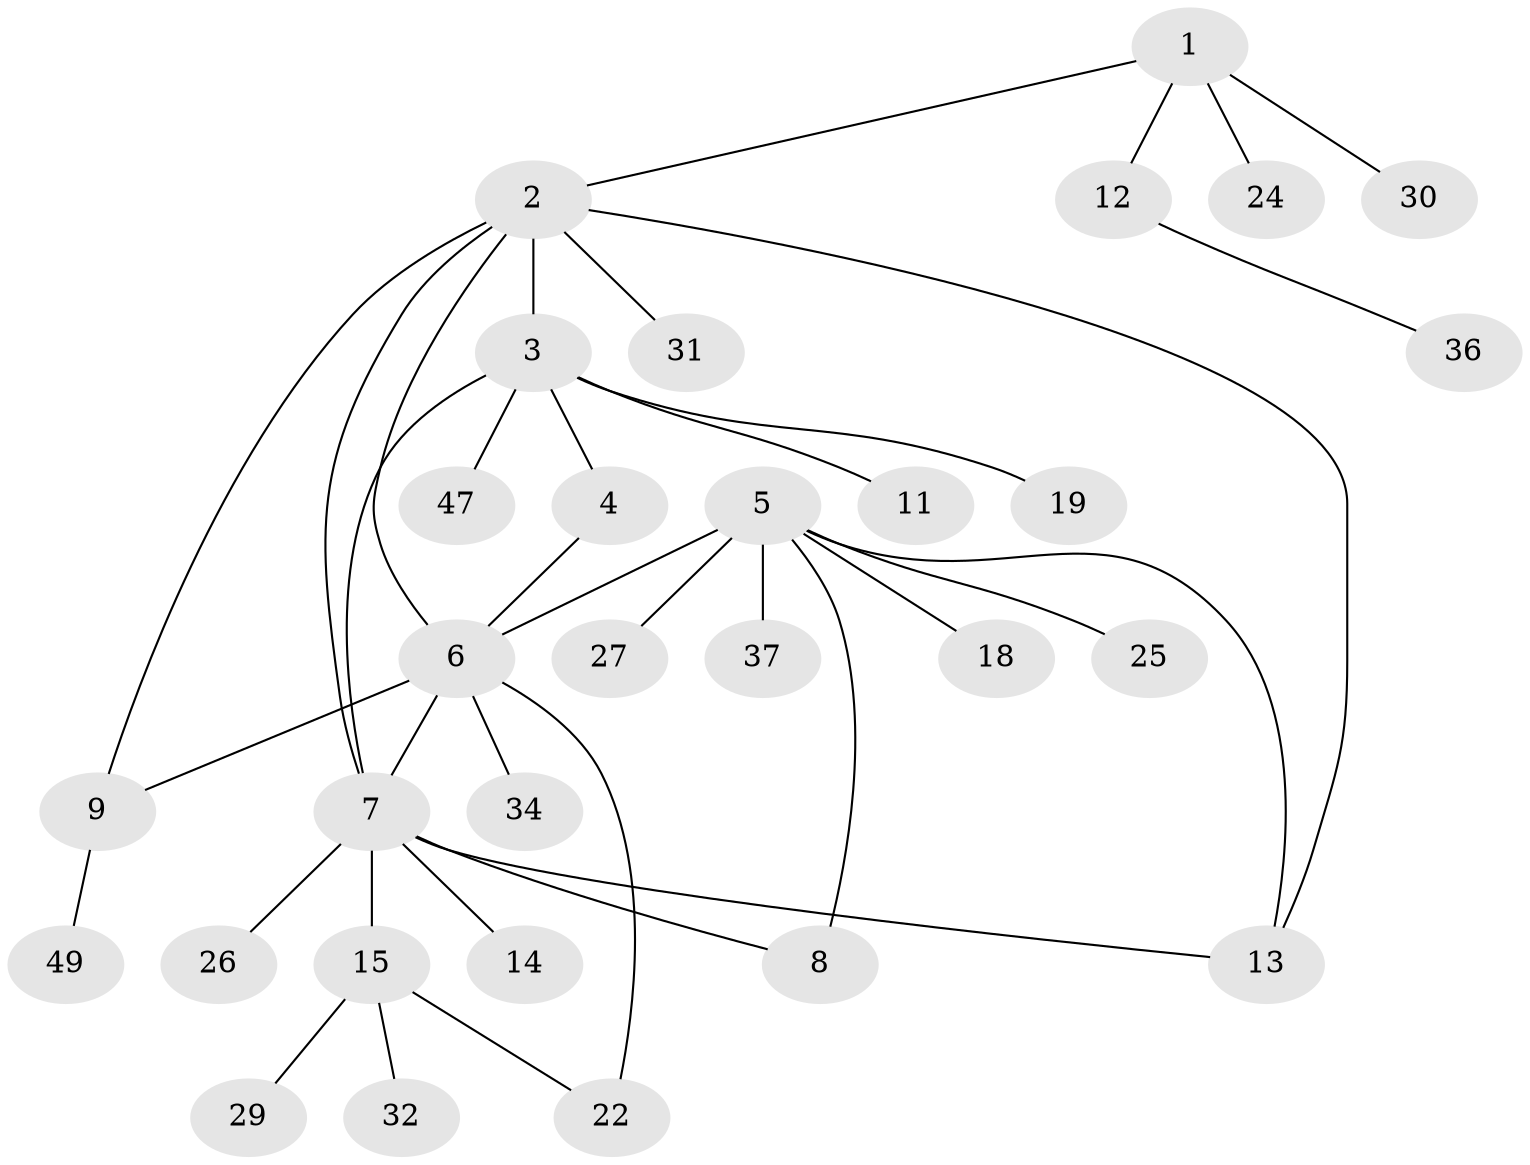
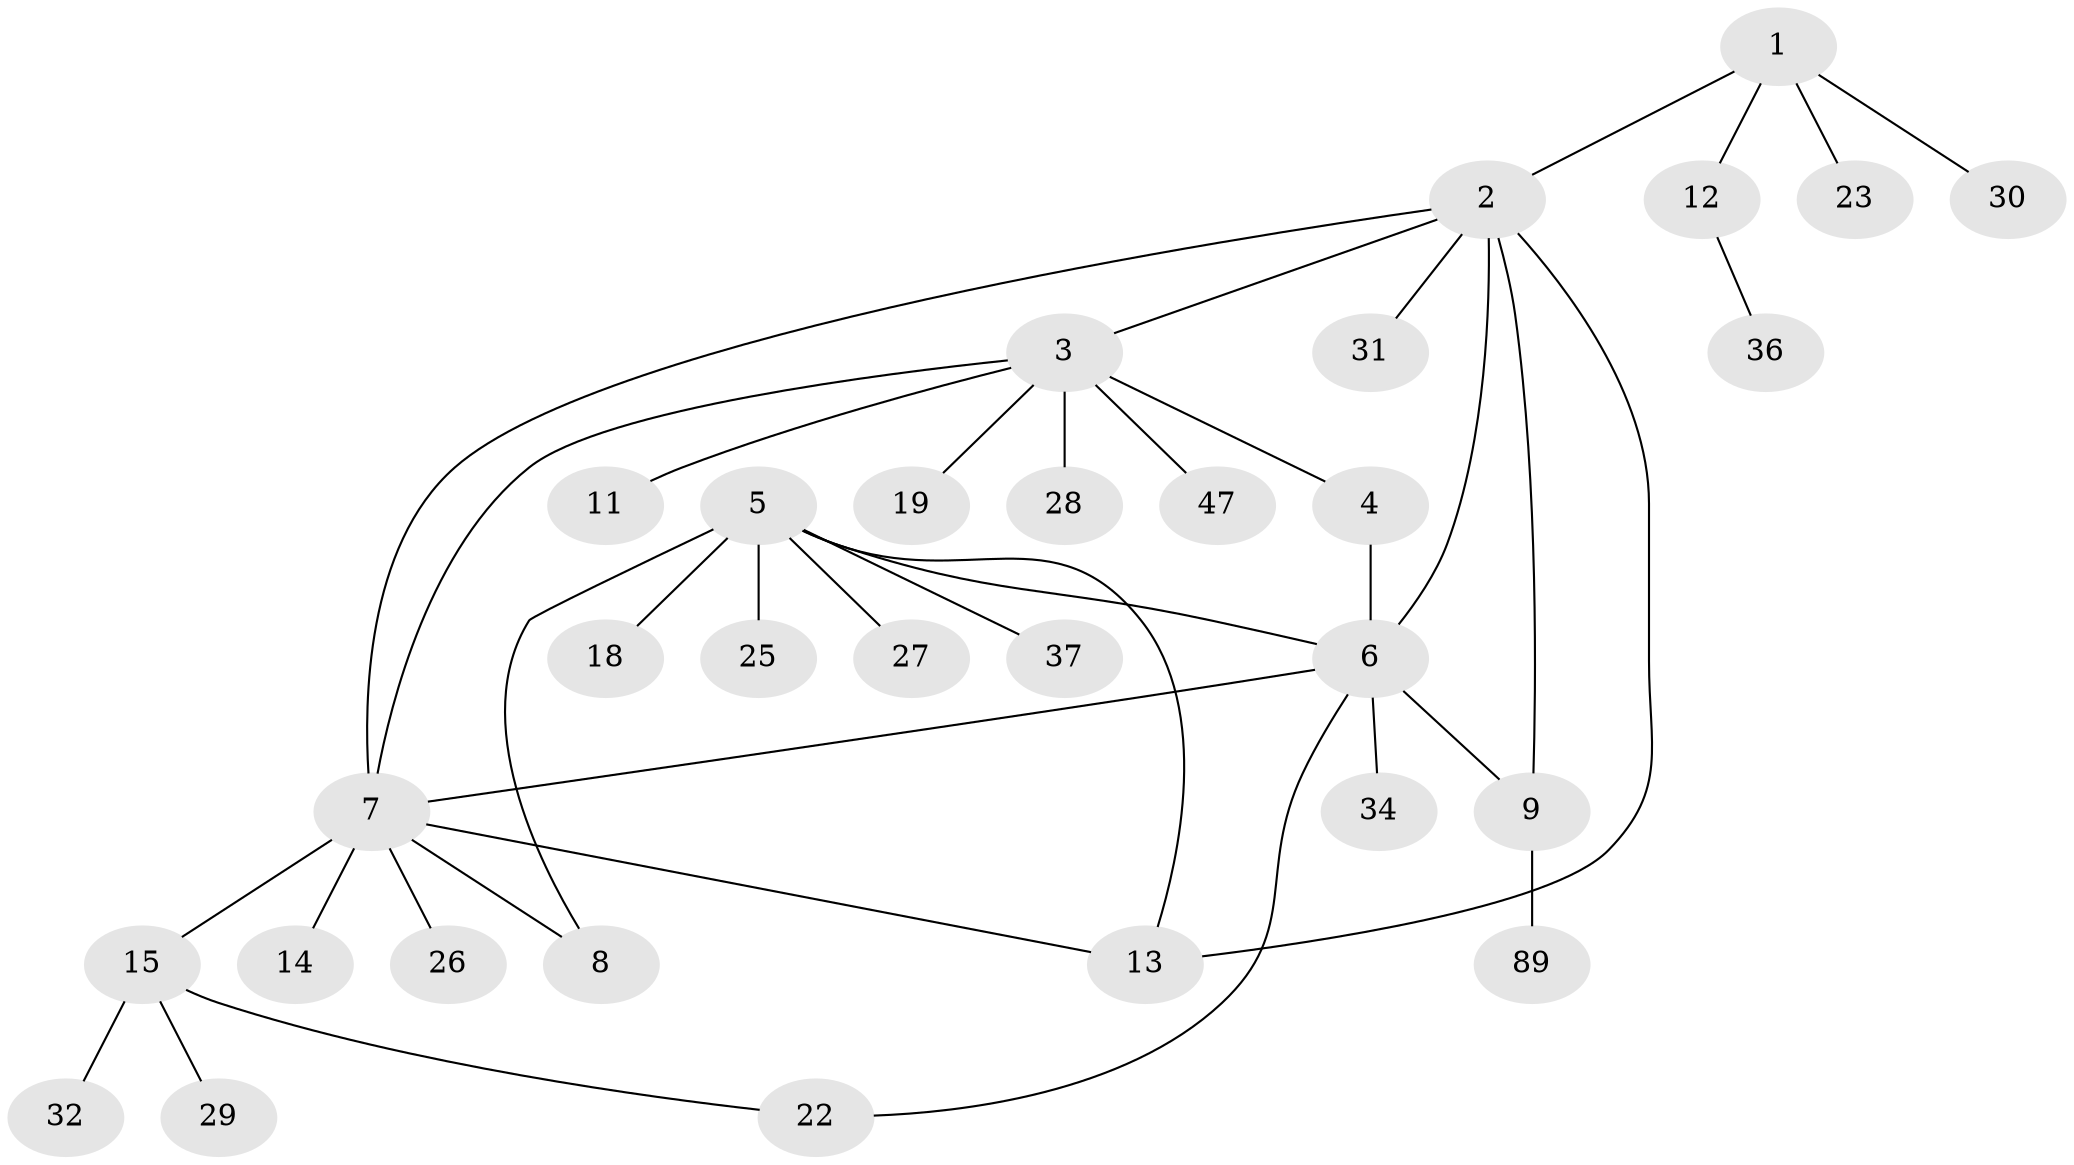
(1266, 200) -> (1855, 200)
none -> (1065, 506)
(66, 965) -> (1532, 965)
